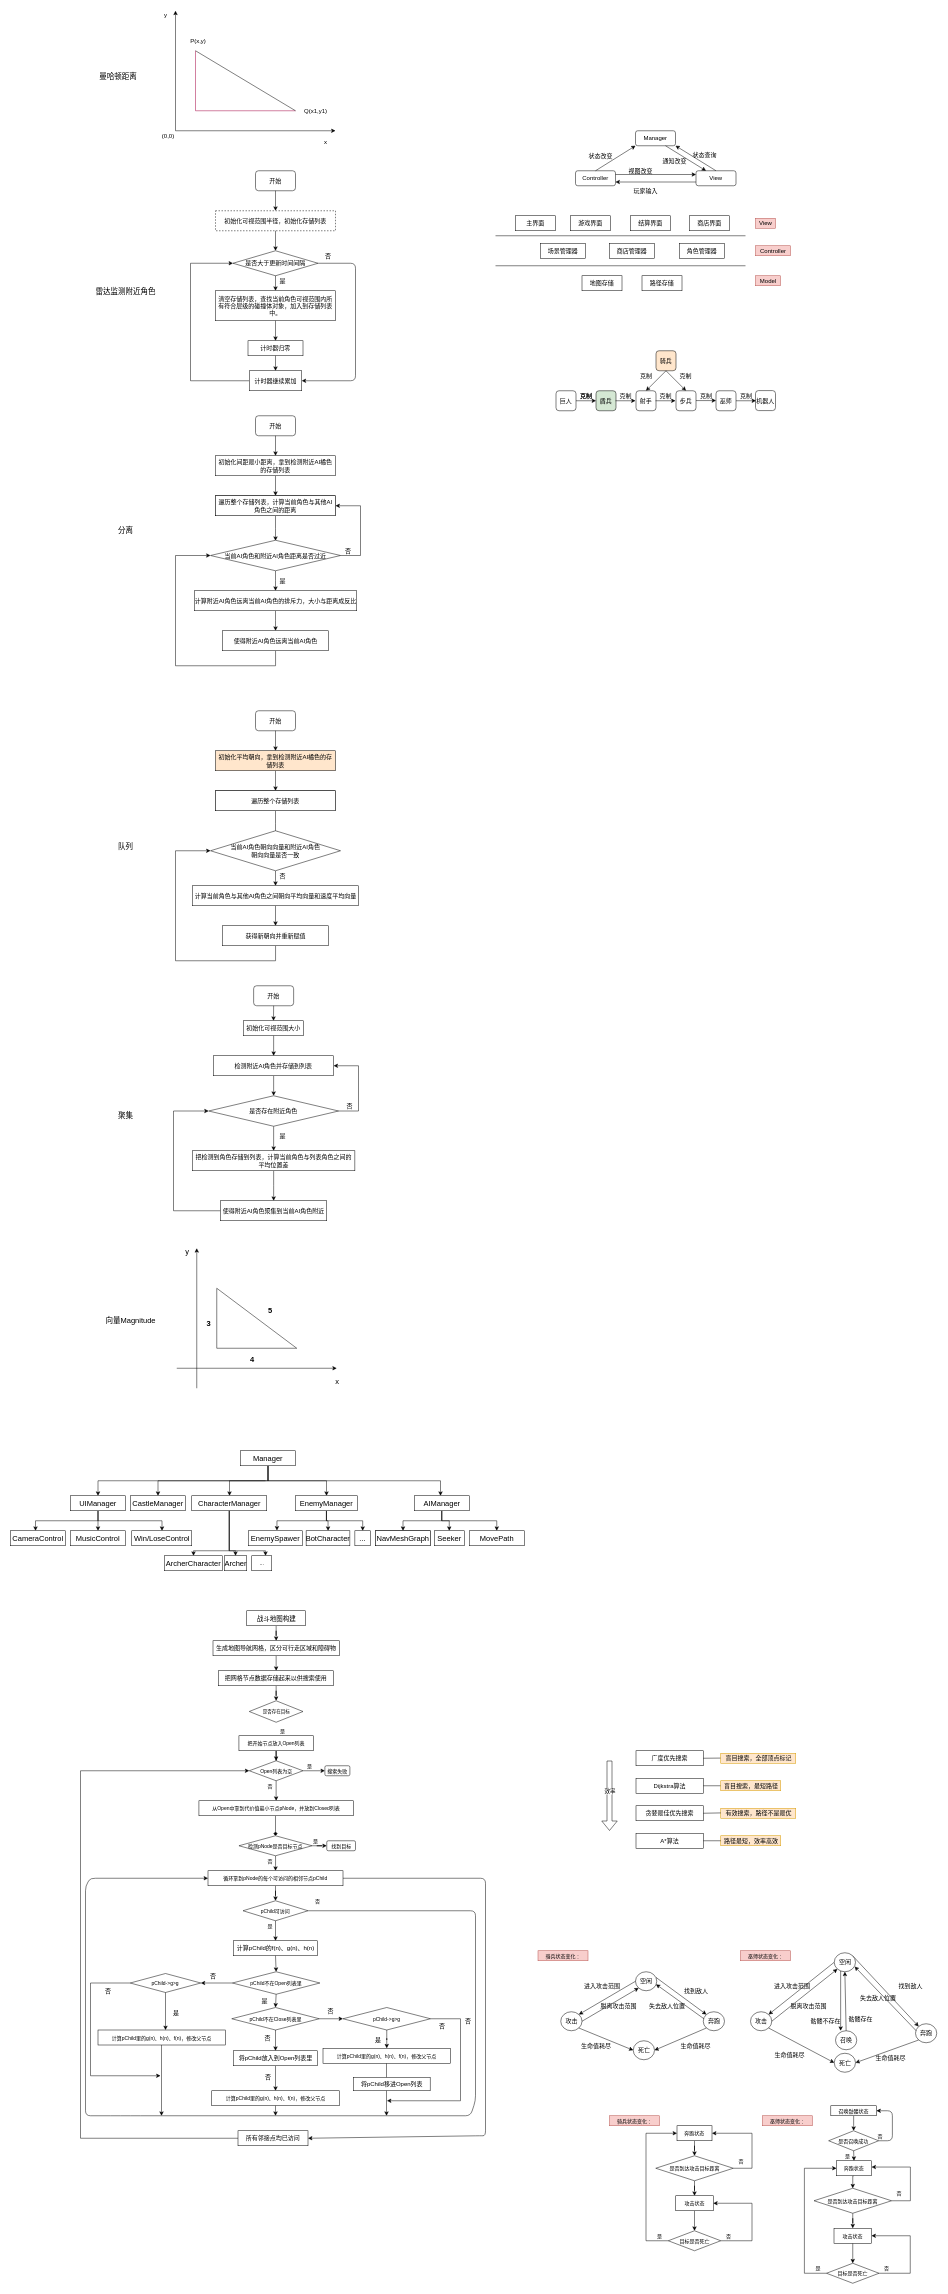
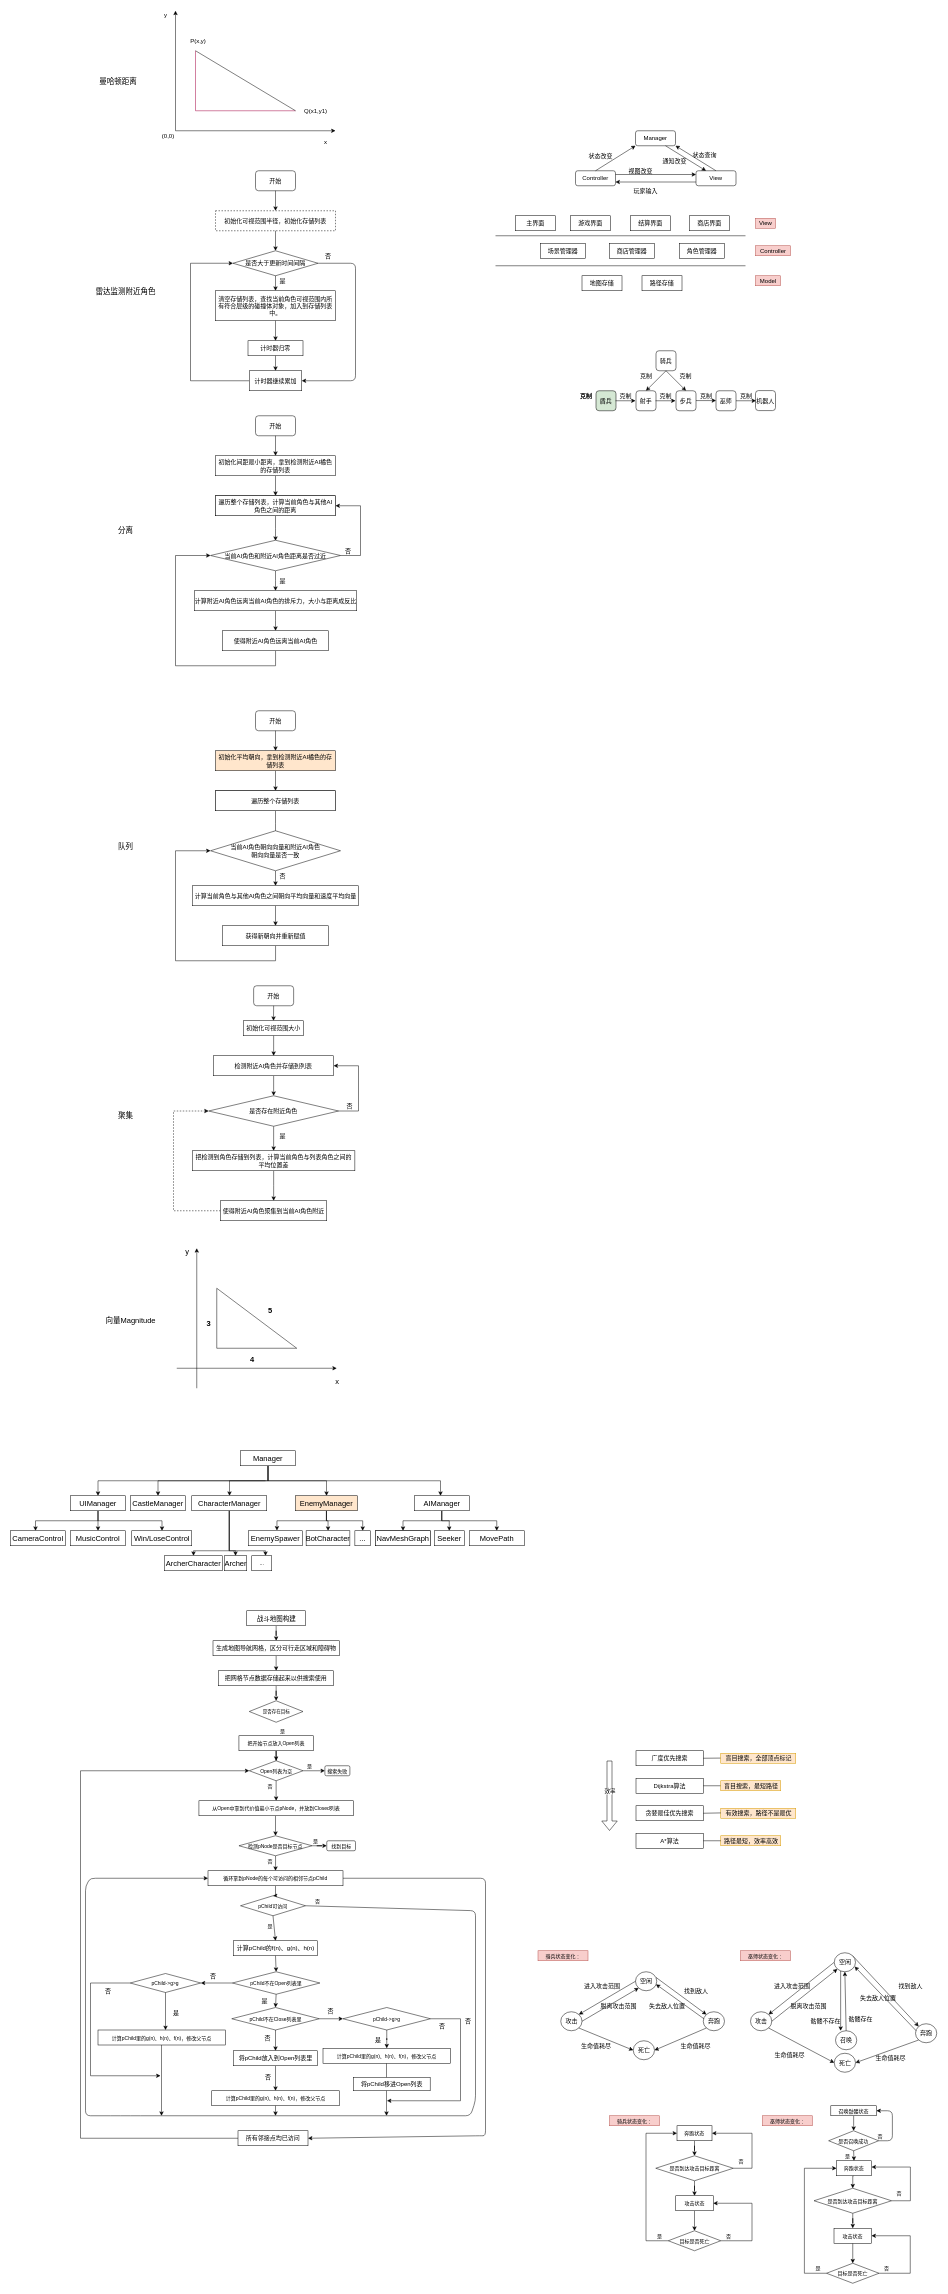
(118, 76) -> (118, 81)
(666, 361) -> (666, 361)
(566, 401) -> none
(577, 401) -> none
(173, 1184) -> (173, 1184)
(326, 1503) -> (326, 1503)
(275, 1831) -> (275, 1832)
(275, 1911) -> (273, 1906)
